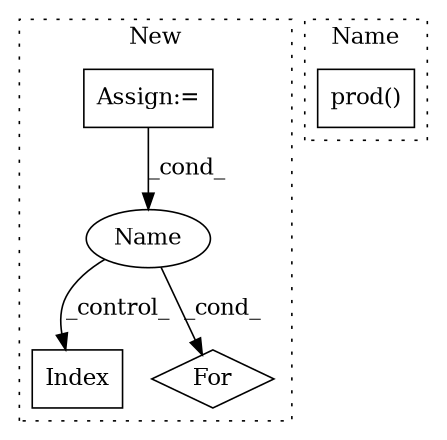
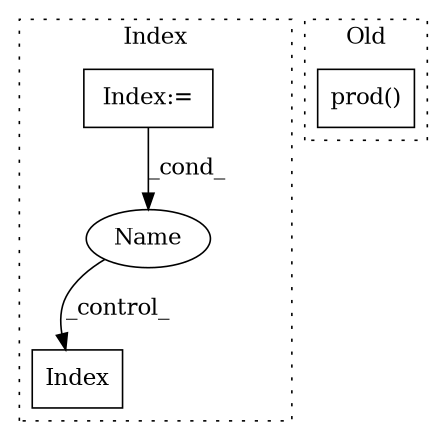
(156, 38) -> (156, 38)
(366, 38) -> (366, 38)
(148, 98) -> (148, 98)
(213, 379) -> none
